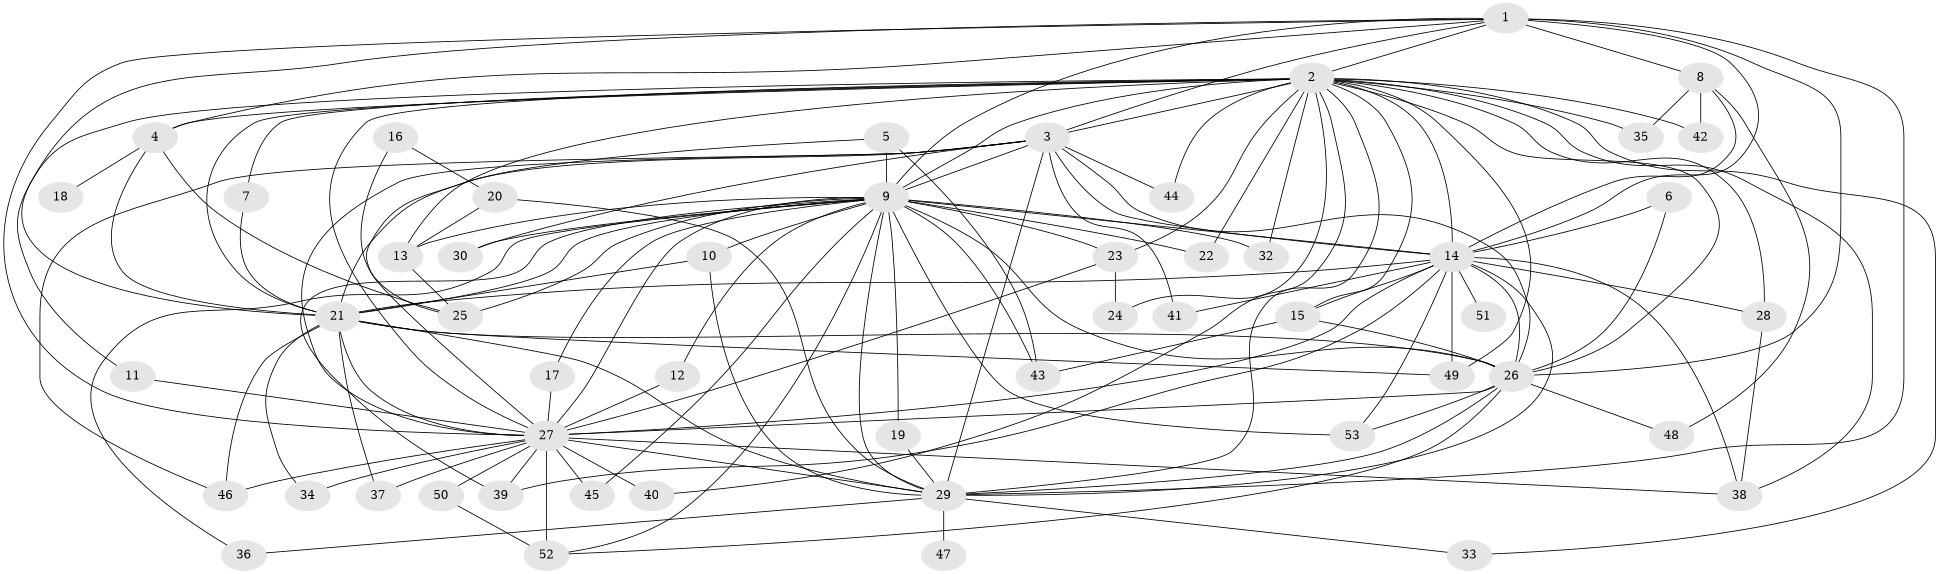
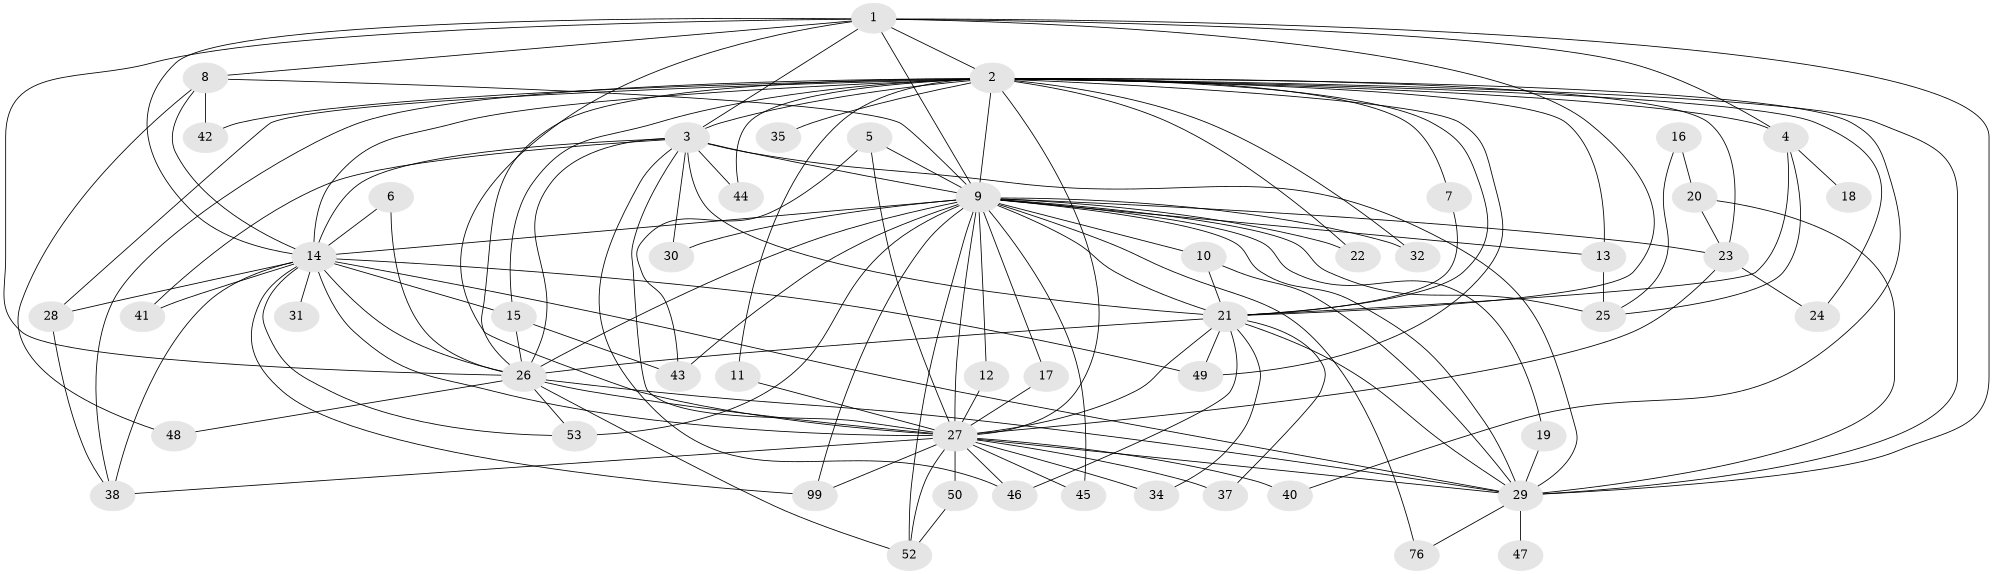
(1671, 108) -> (515, 89)
(448, 227) -> (1710, 227)
(921, 283) -> none
(1484, 317) -> (297, 317)
(501, 496) -> (815, 496)
(244, 556) -> (1417, 556)
(1469, 556) -> none
